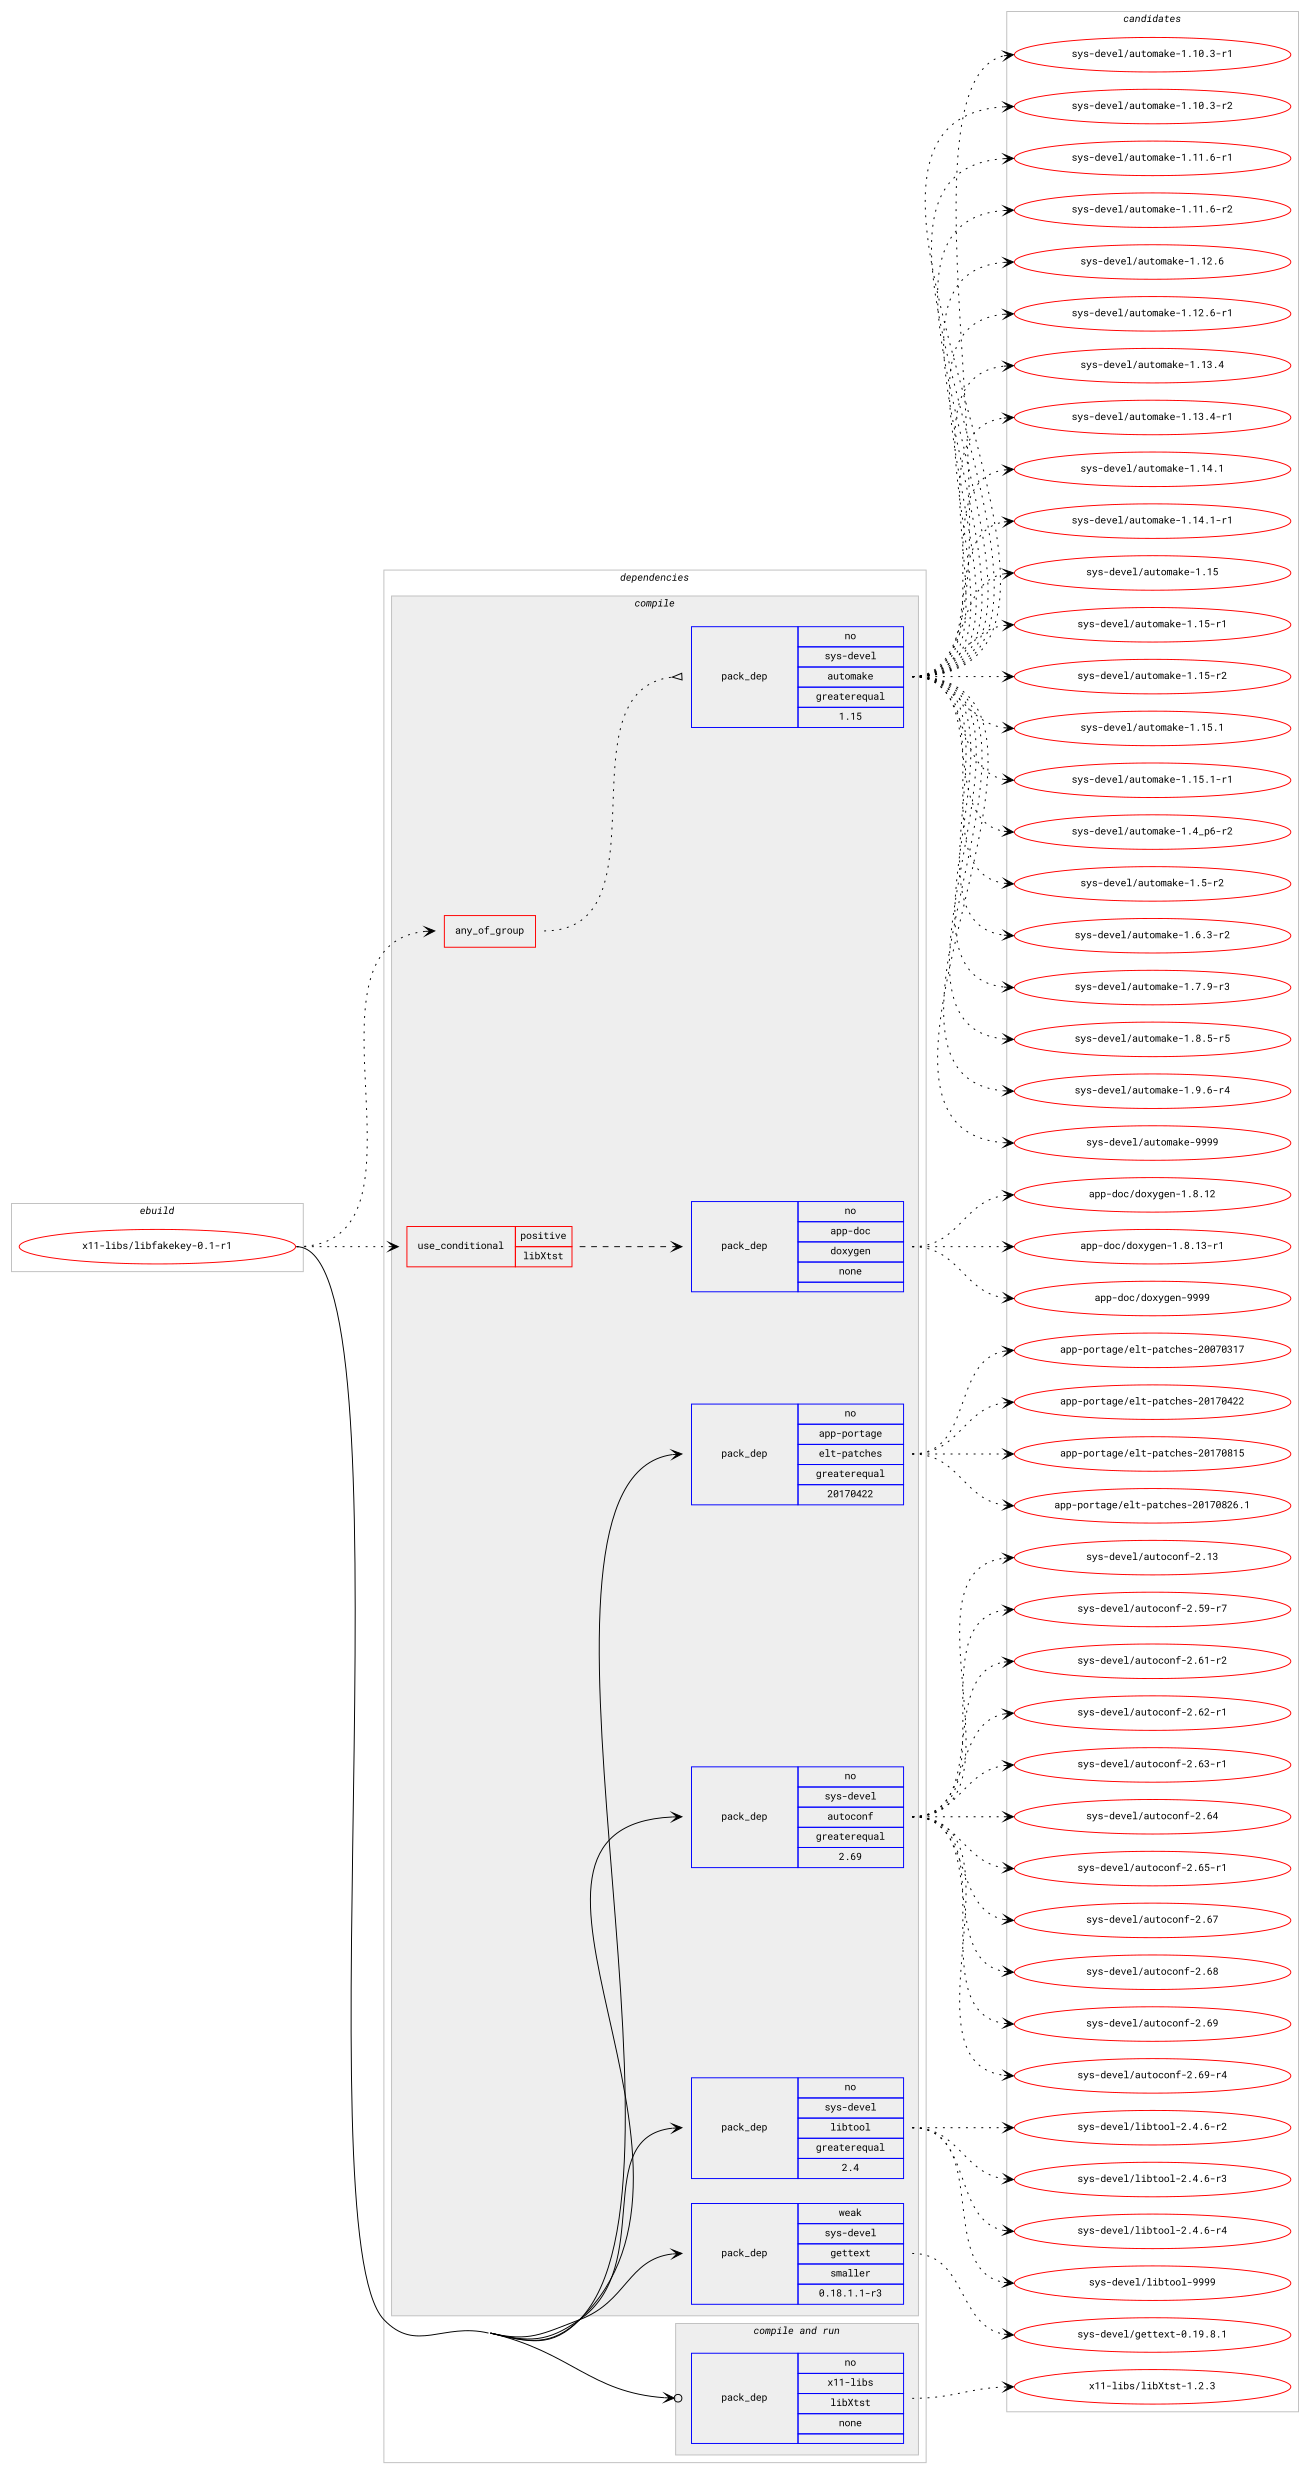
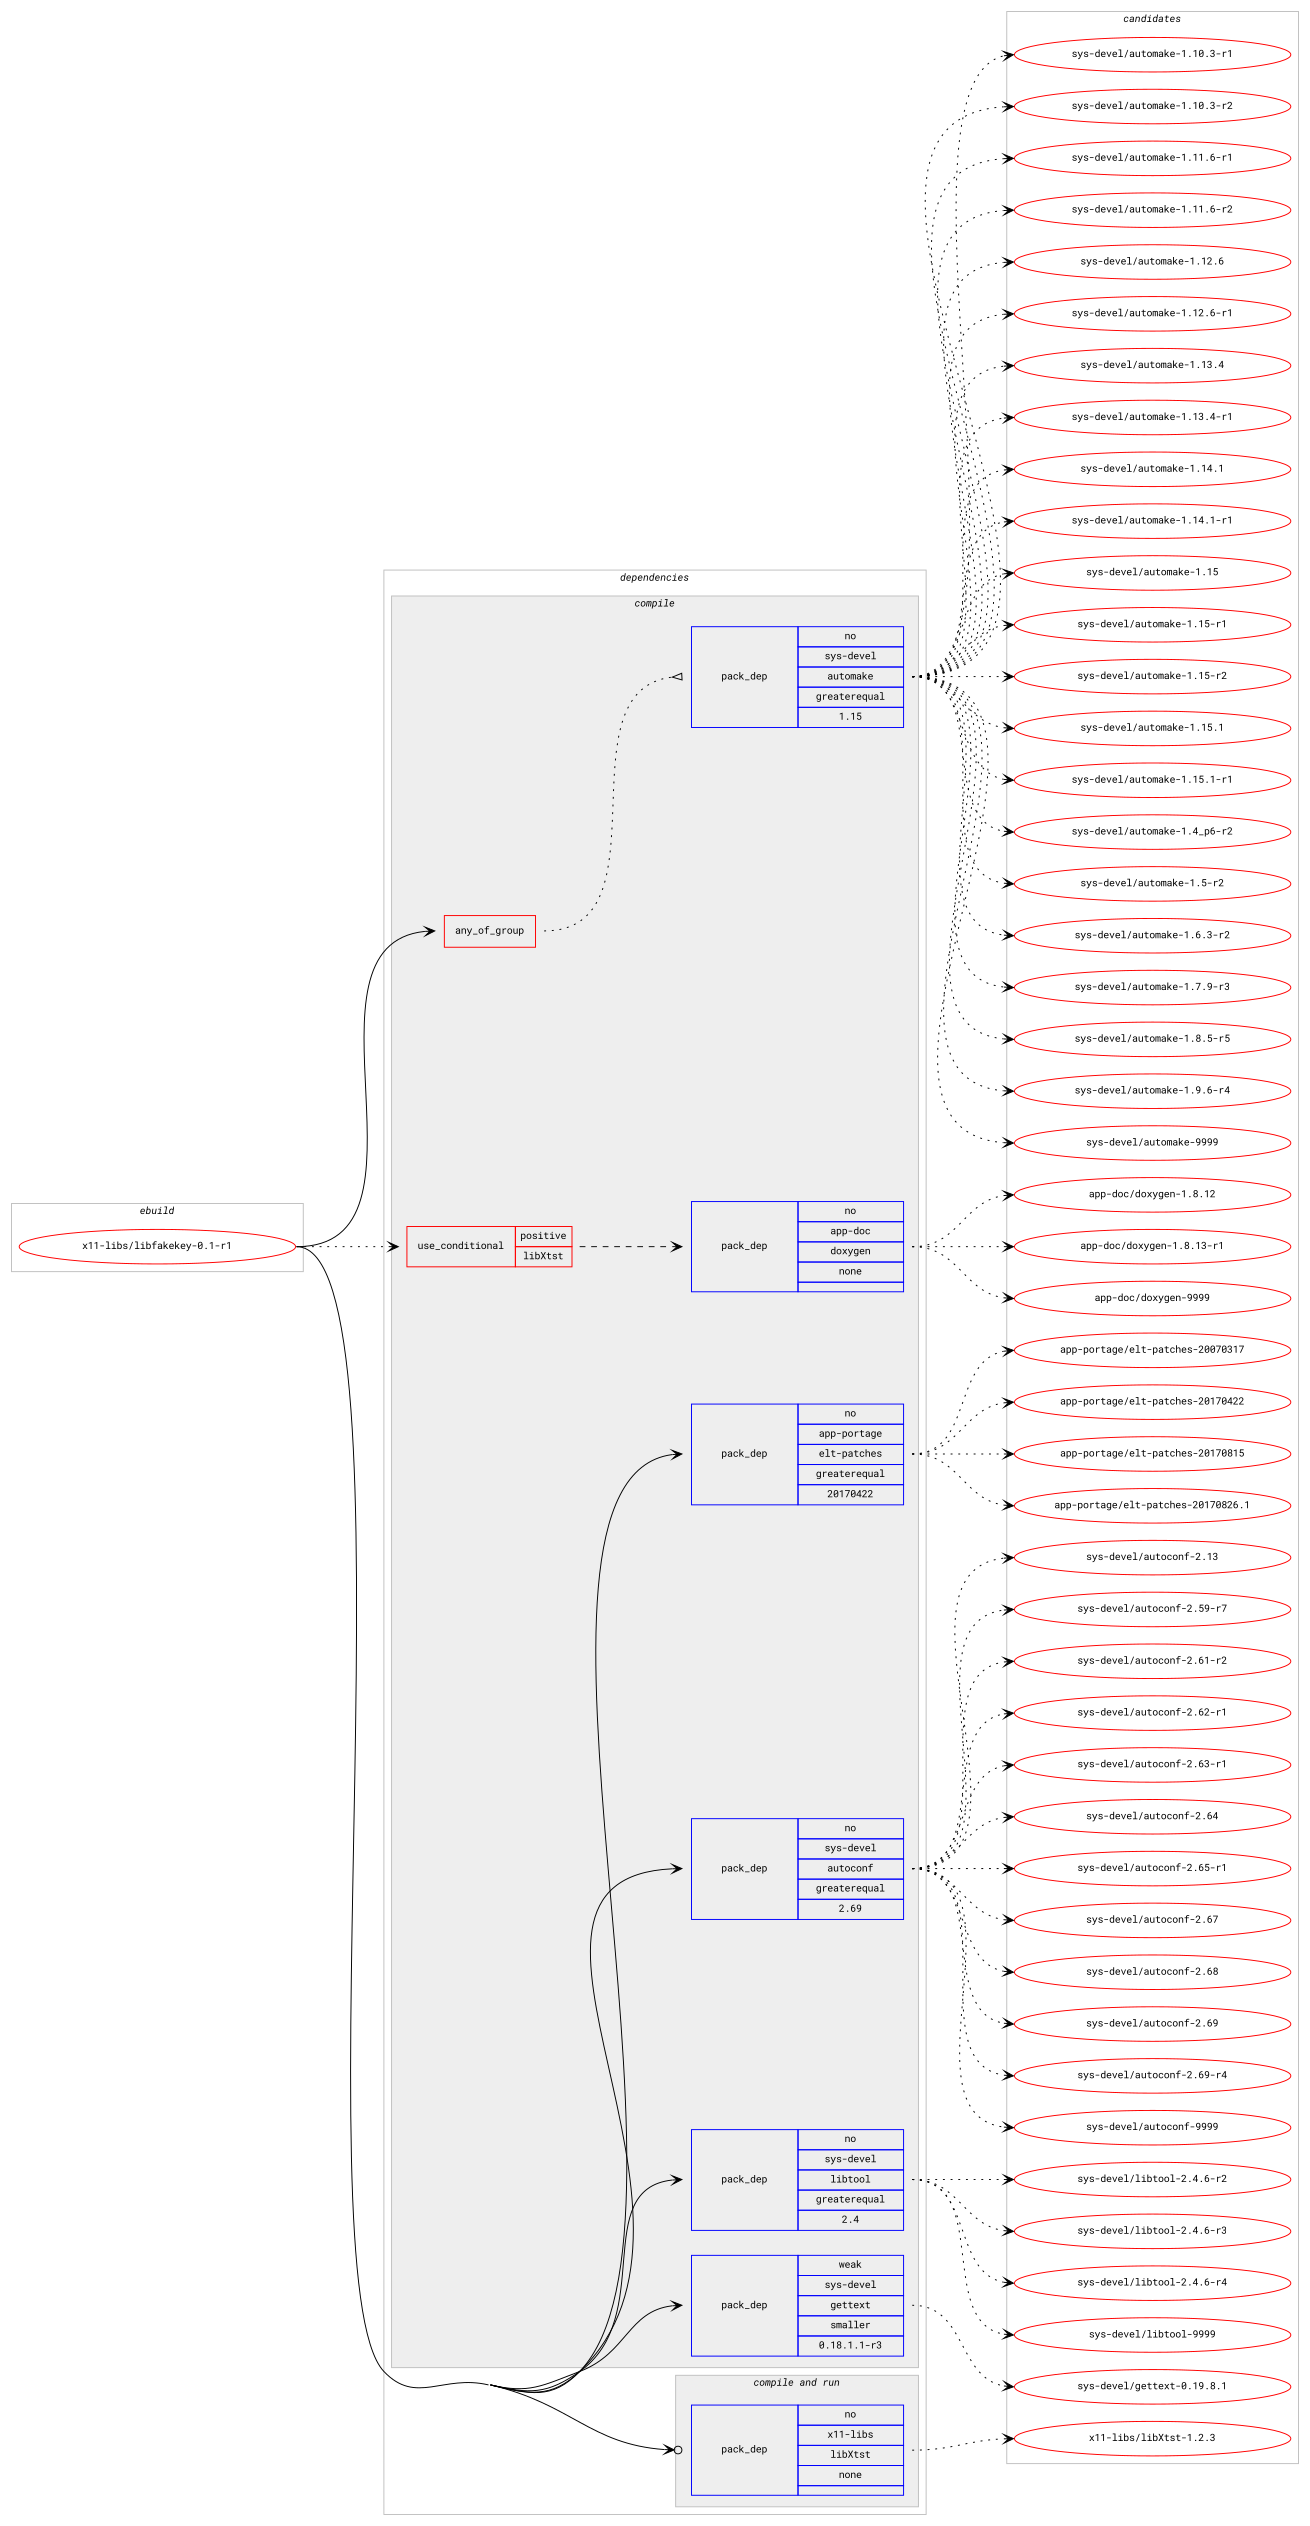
(366, 1094) -> (366, 1094)
none -> (1153, 2128)
